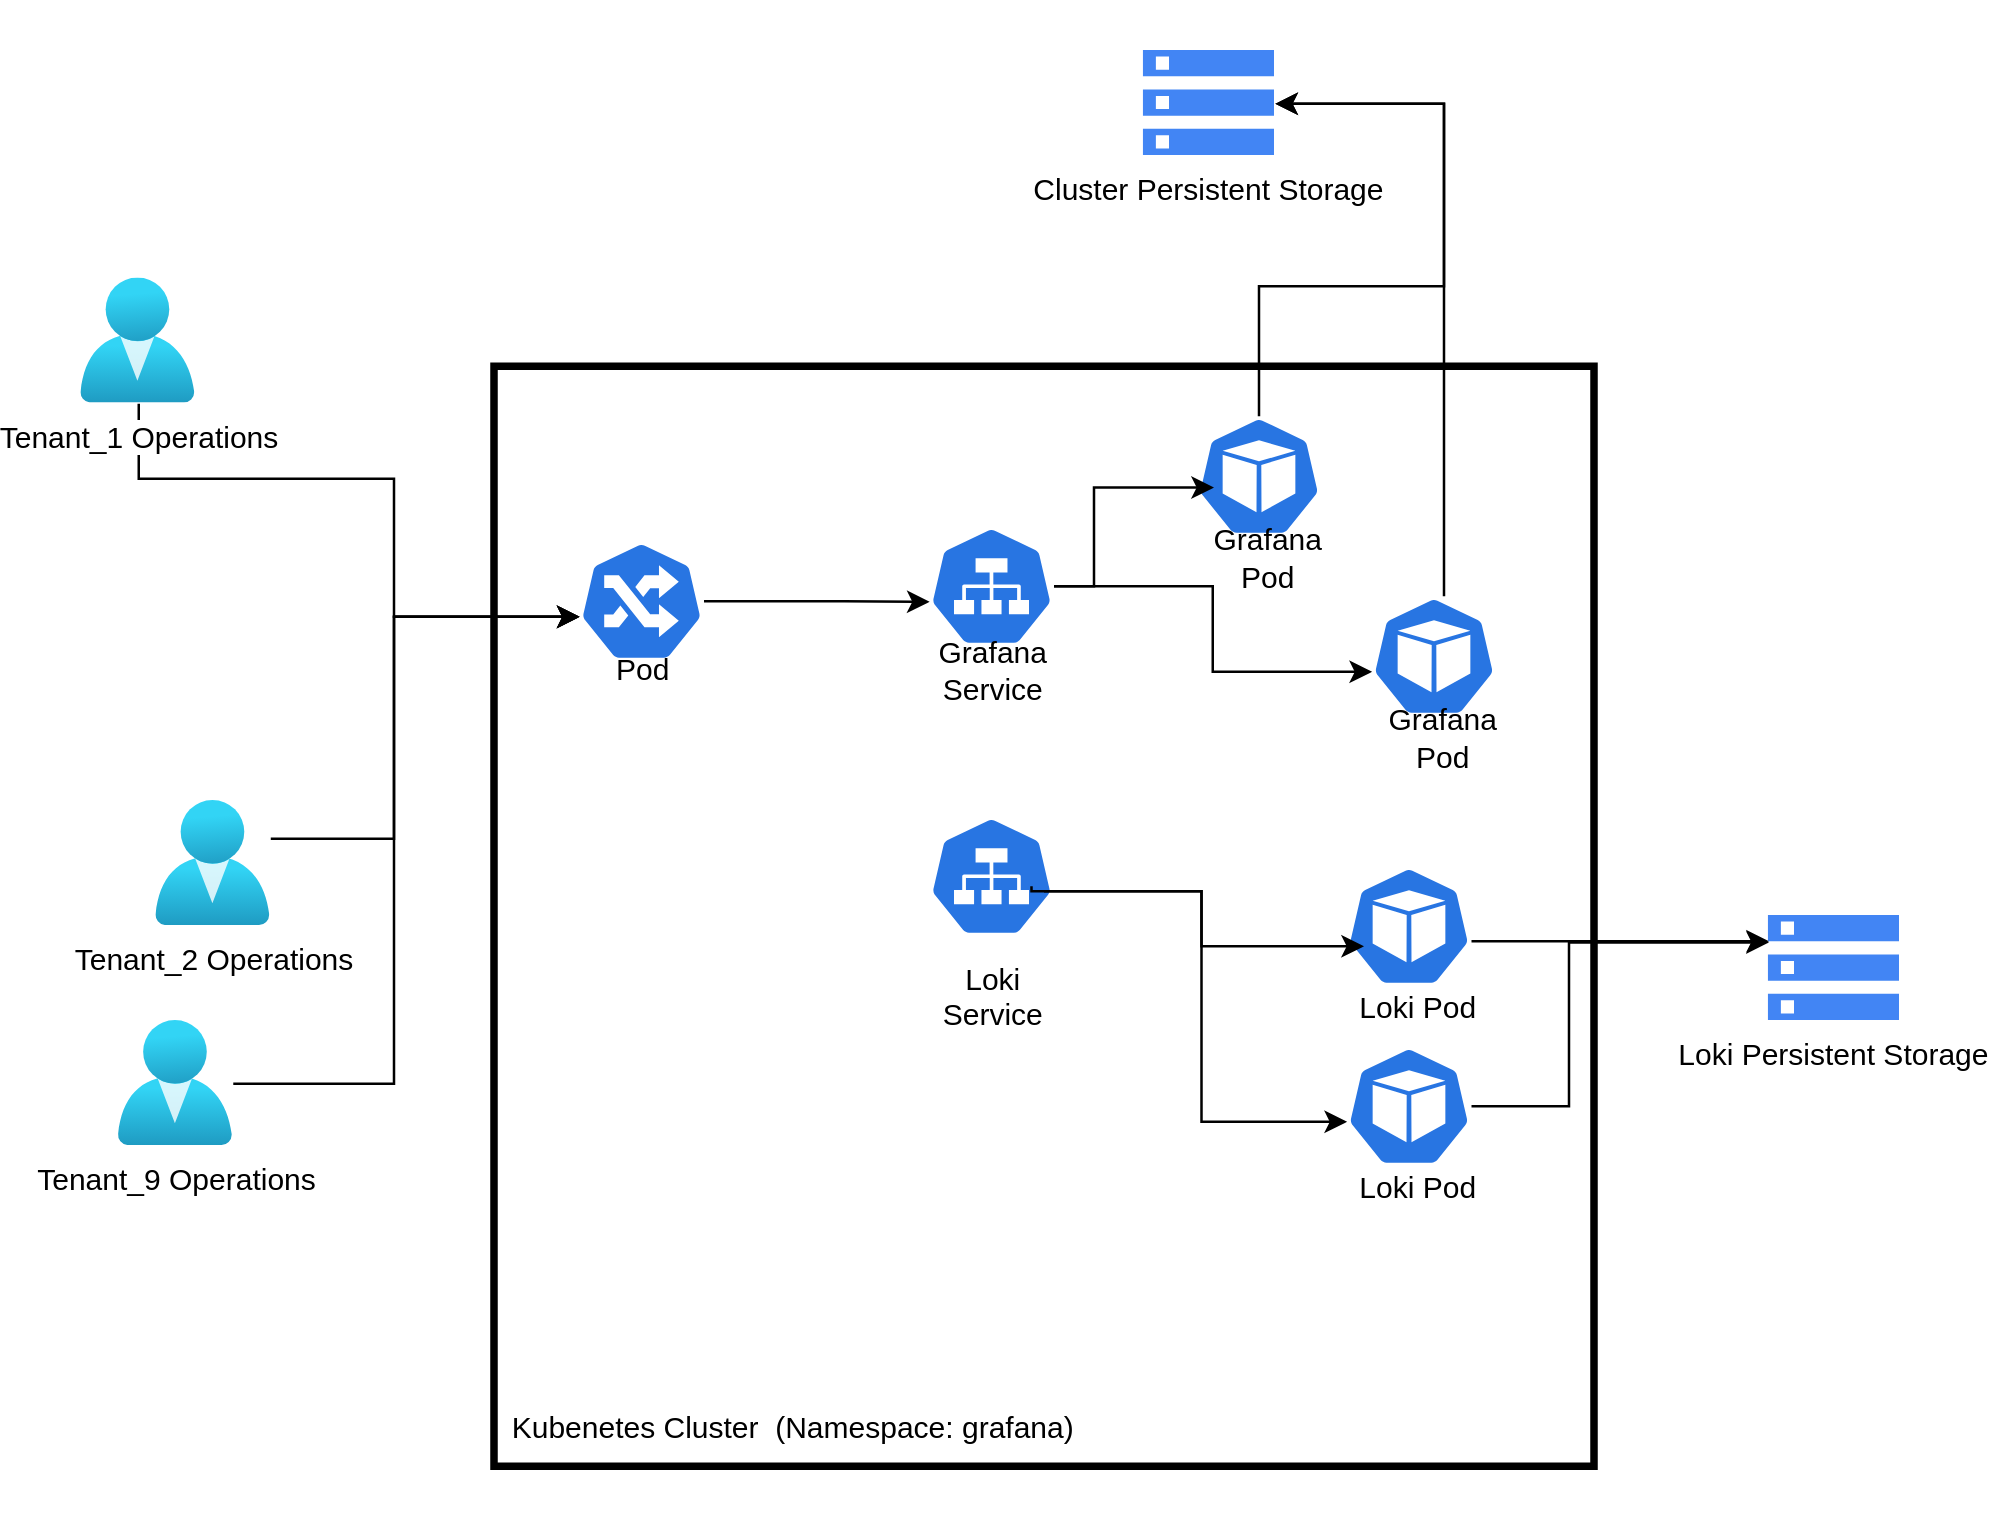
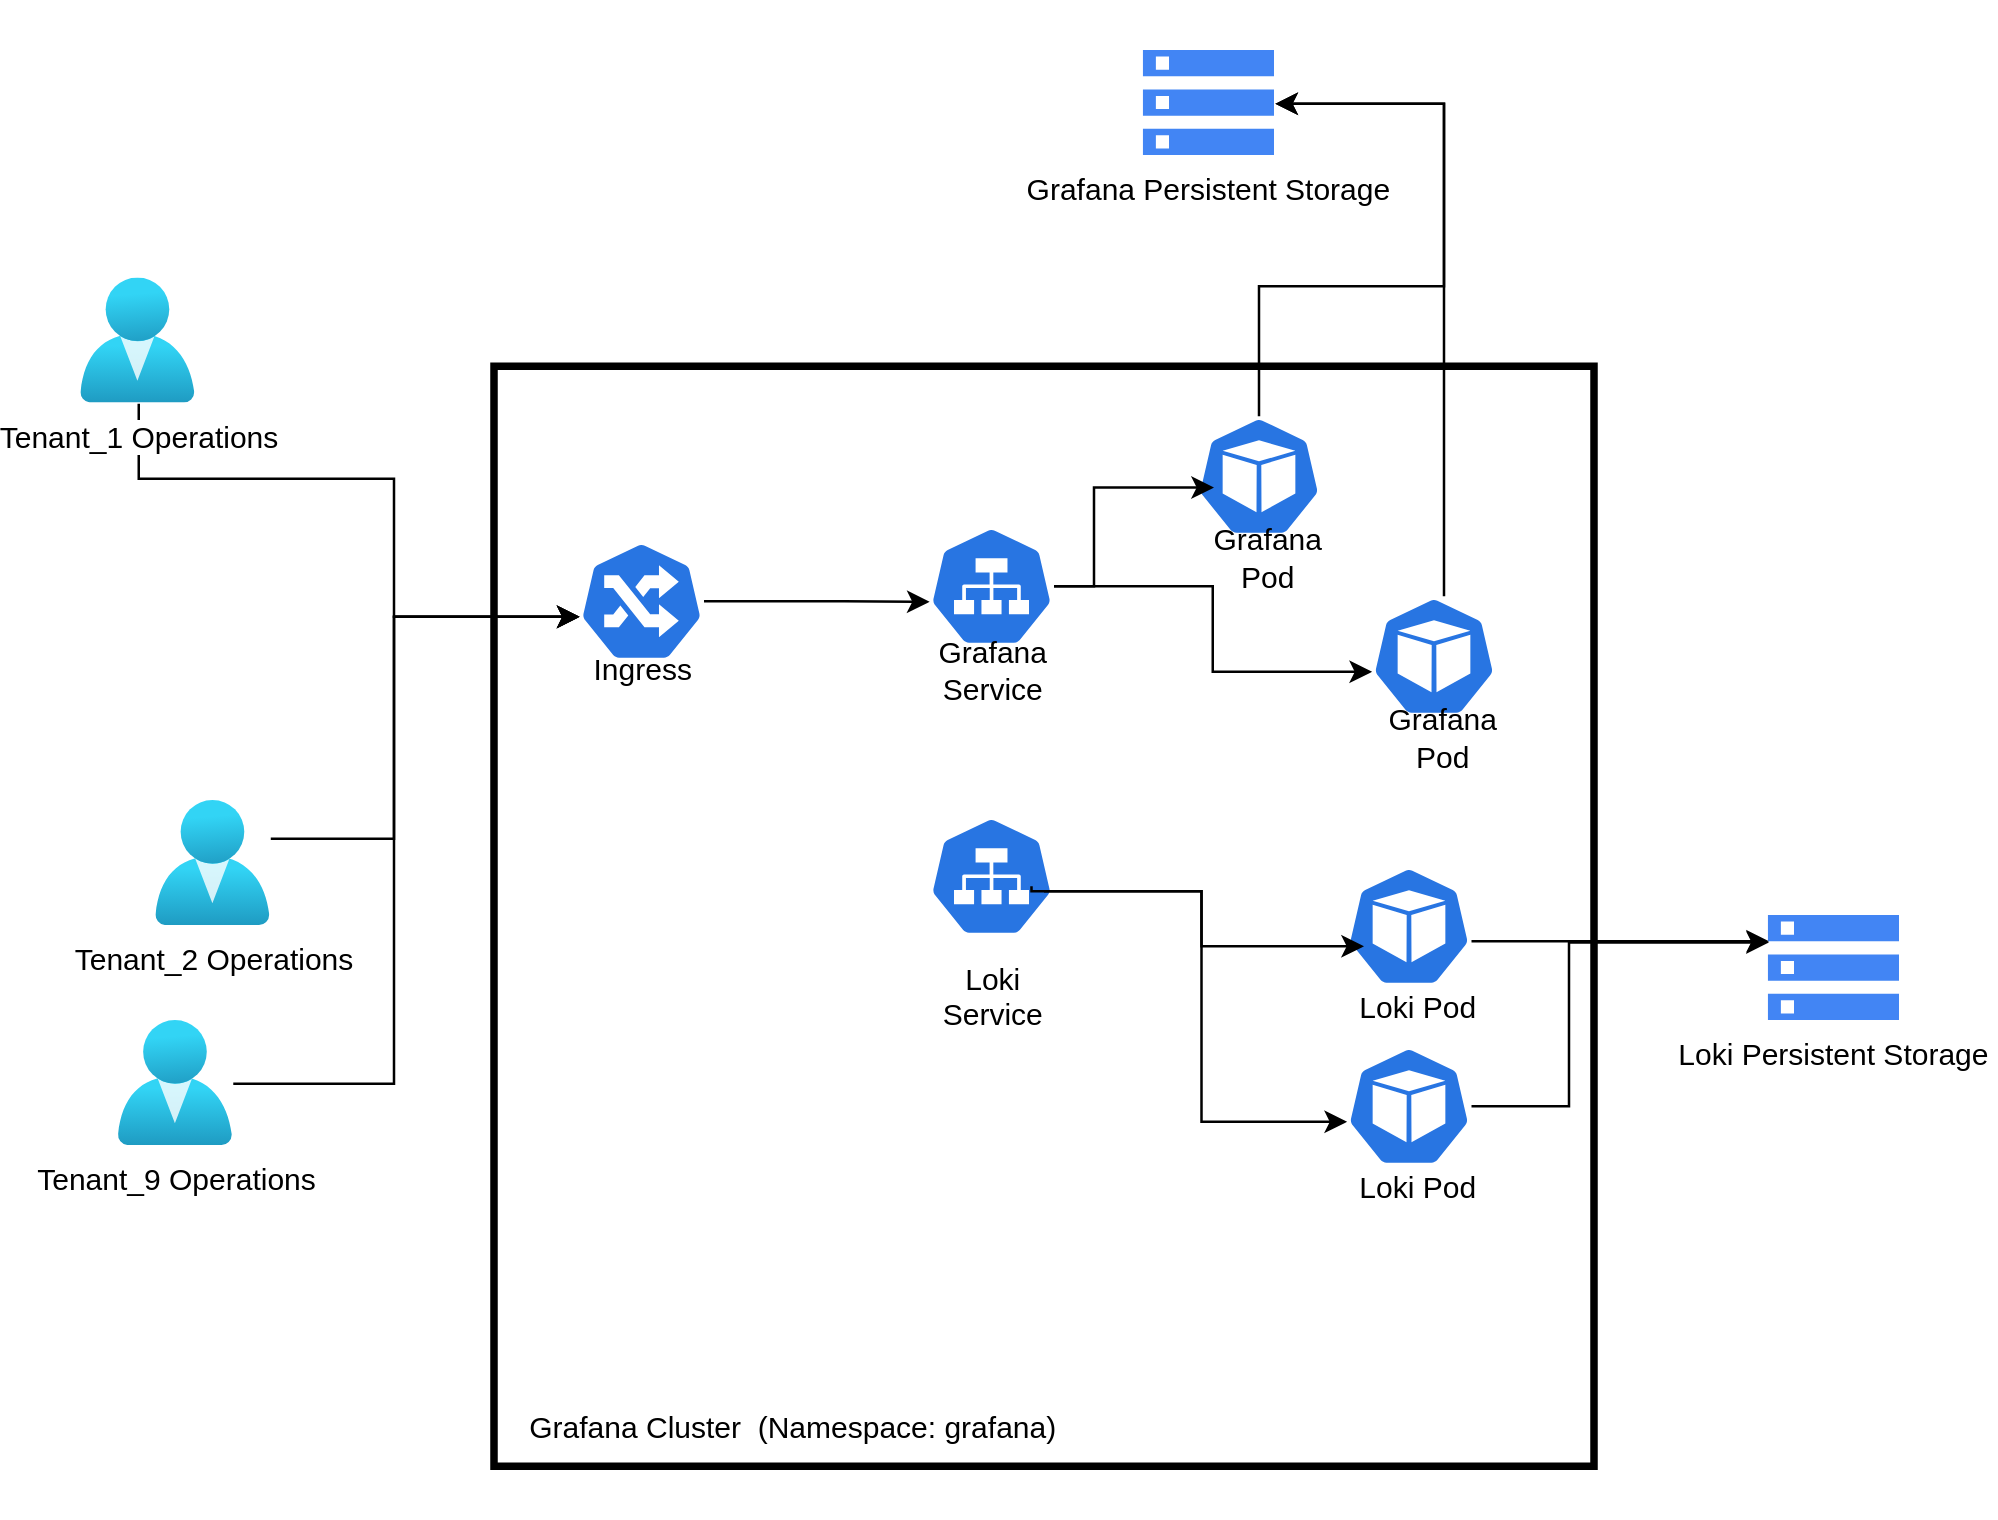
(1208, 190) -> (1208, 190)
(644, 671) -> (644, 671)
(794, 1429) -> (794, 1429)
